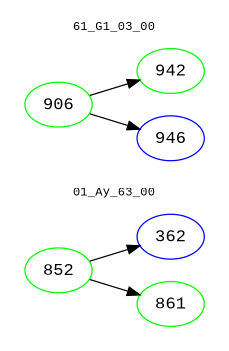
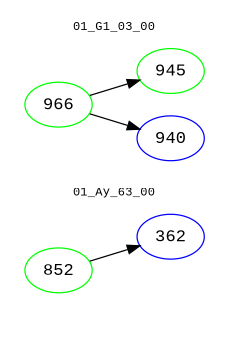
(115, 27) -> (115, 27)
(171, 71) -> (171, 71)
(59, 105) -> (59, 105)
(171, 138) -> (171, 138)
(171, 304) -> none
